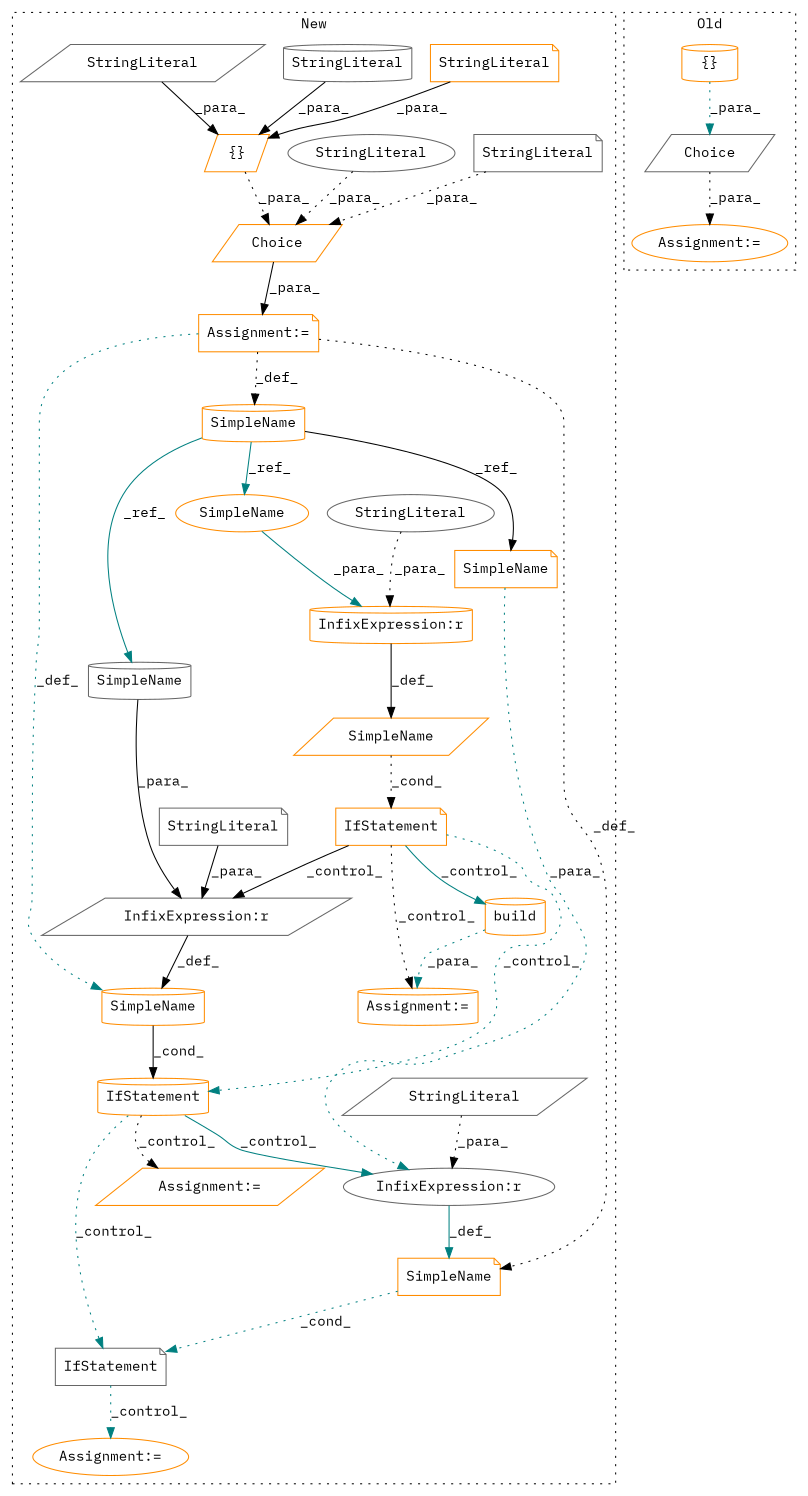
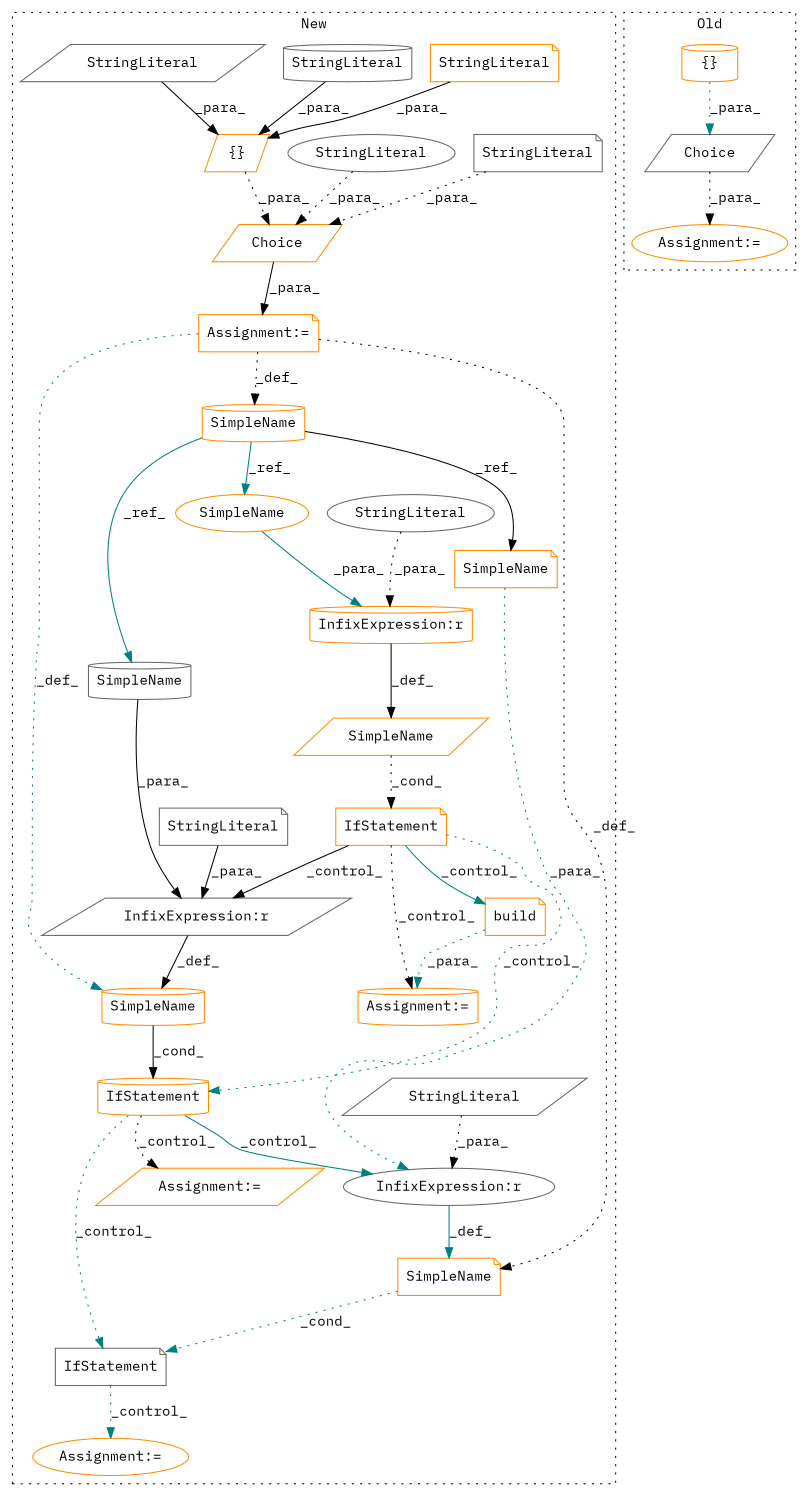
(515, 917) -> (515, 917)
